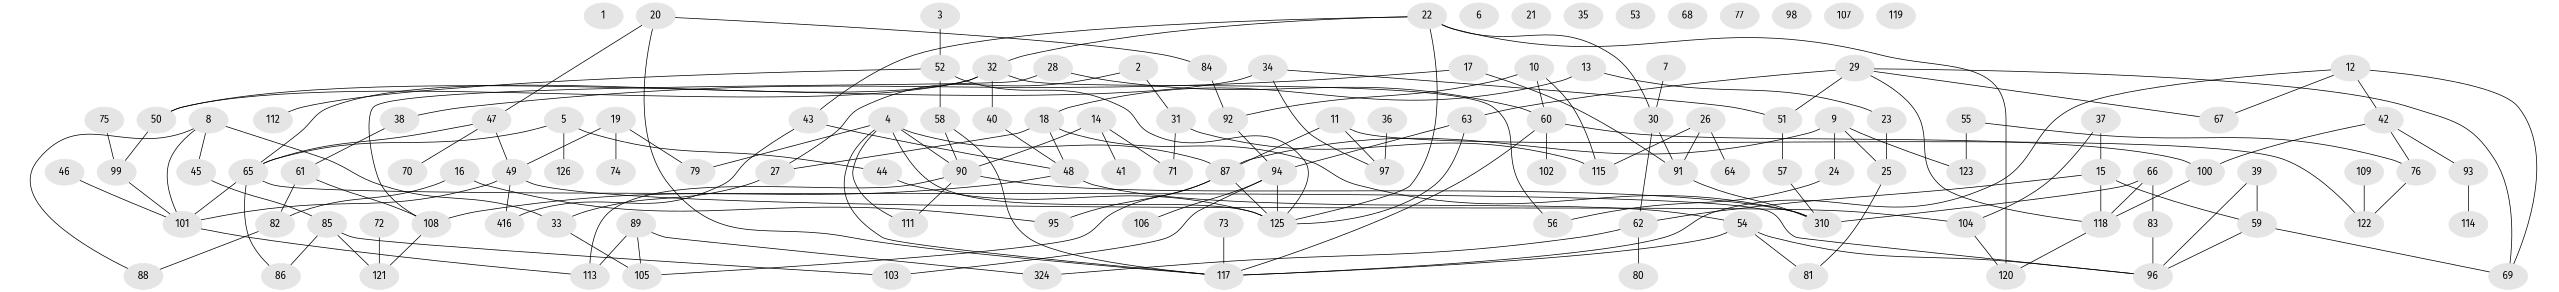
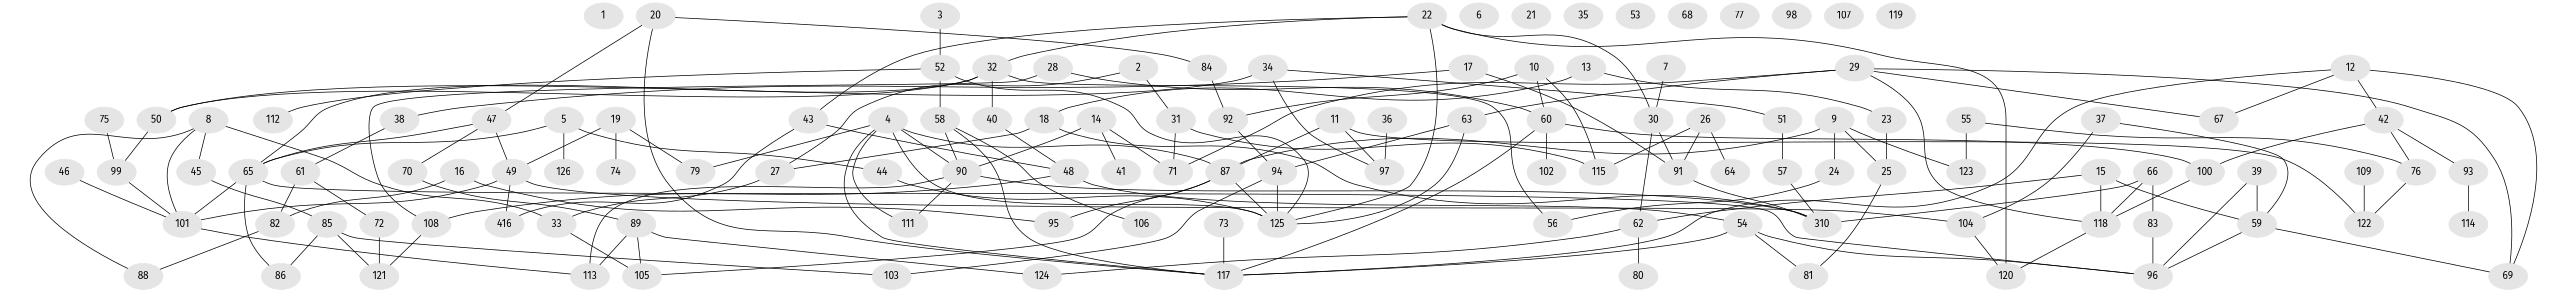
(1821, 92) -> (1571, 84)
(1059, 151) -> none
(2101, 153) -> (2233, 143)
(366, 198) -> (337, 197)
(1210, 199) -> (1029, 174)
none -> (515, 202)
(1042, 276) -> (1042, 276)
